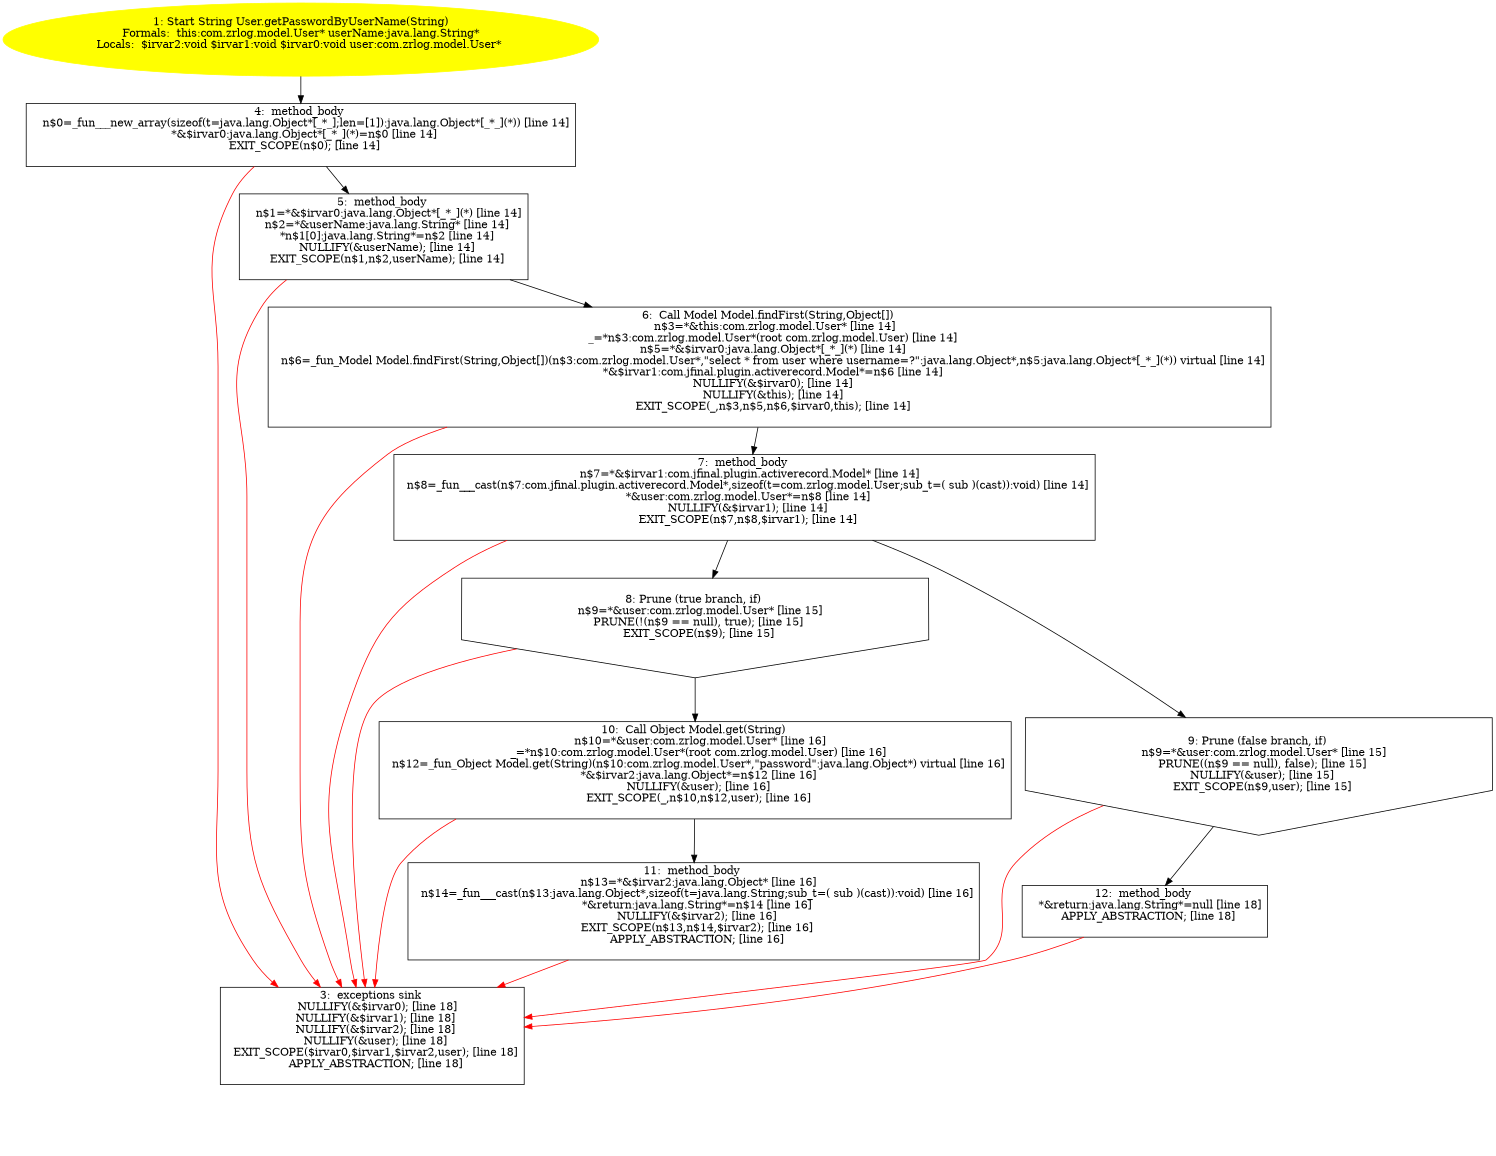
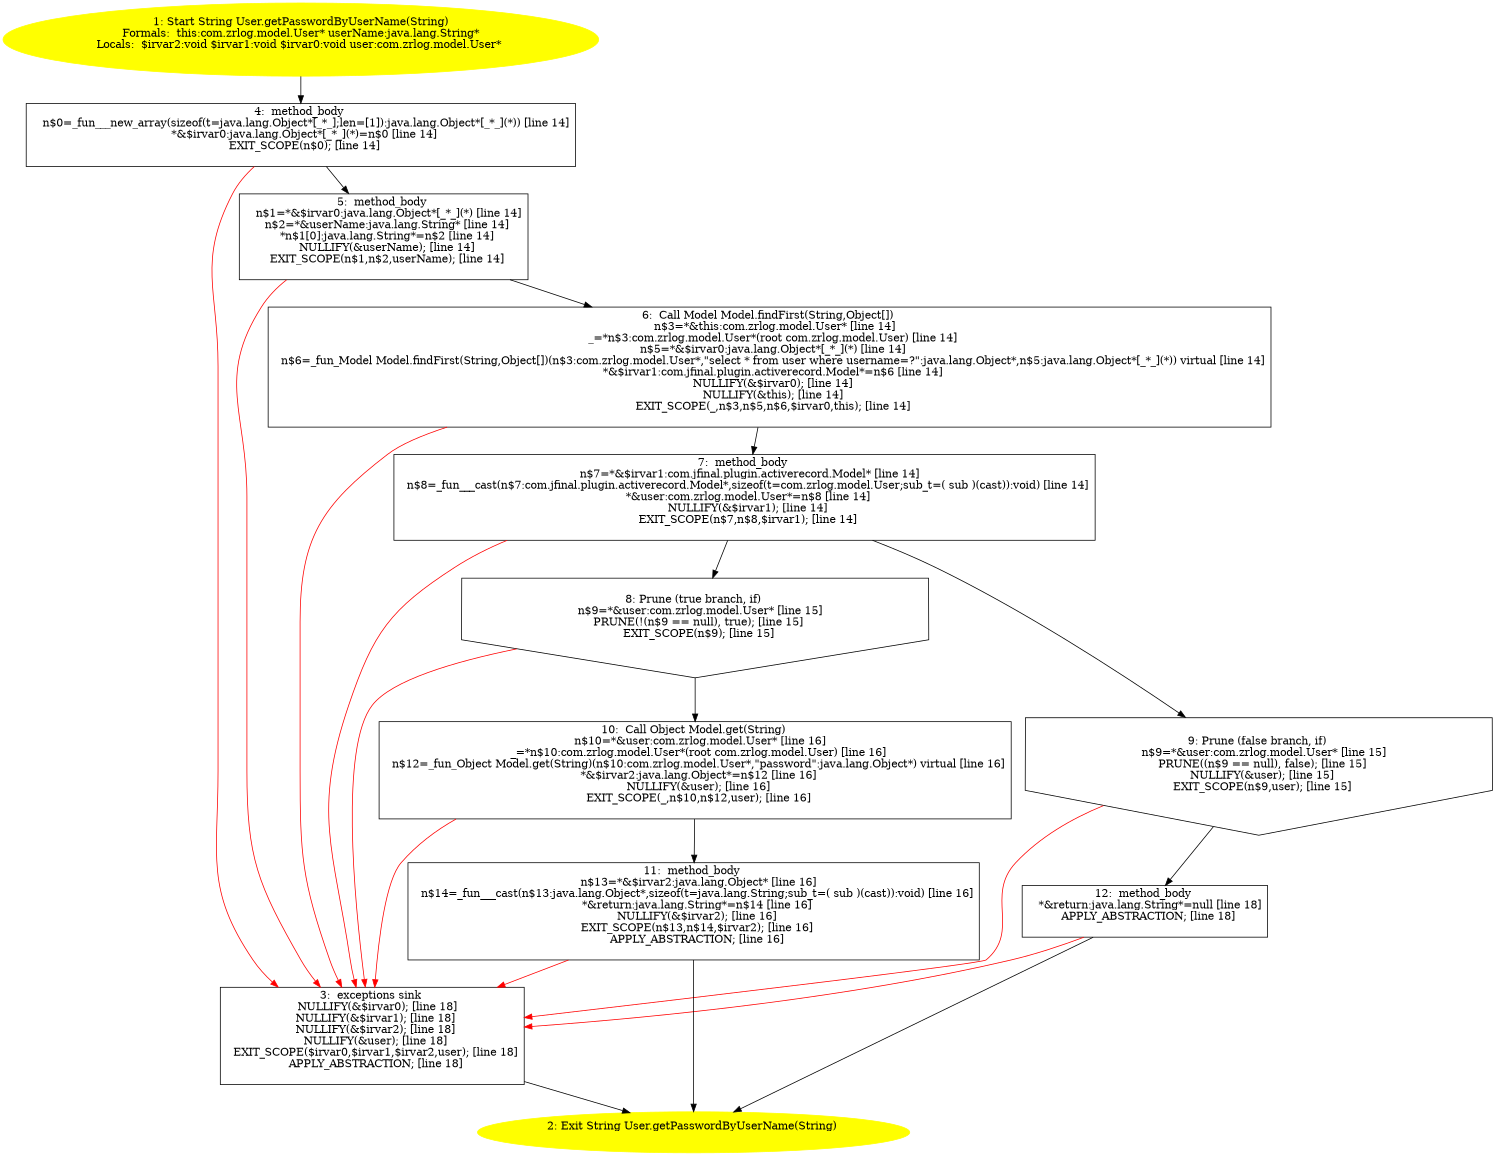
none -> (694, 1132)
